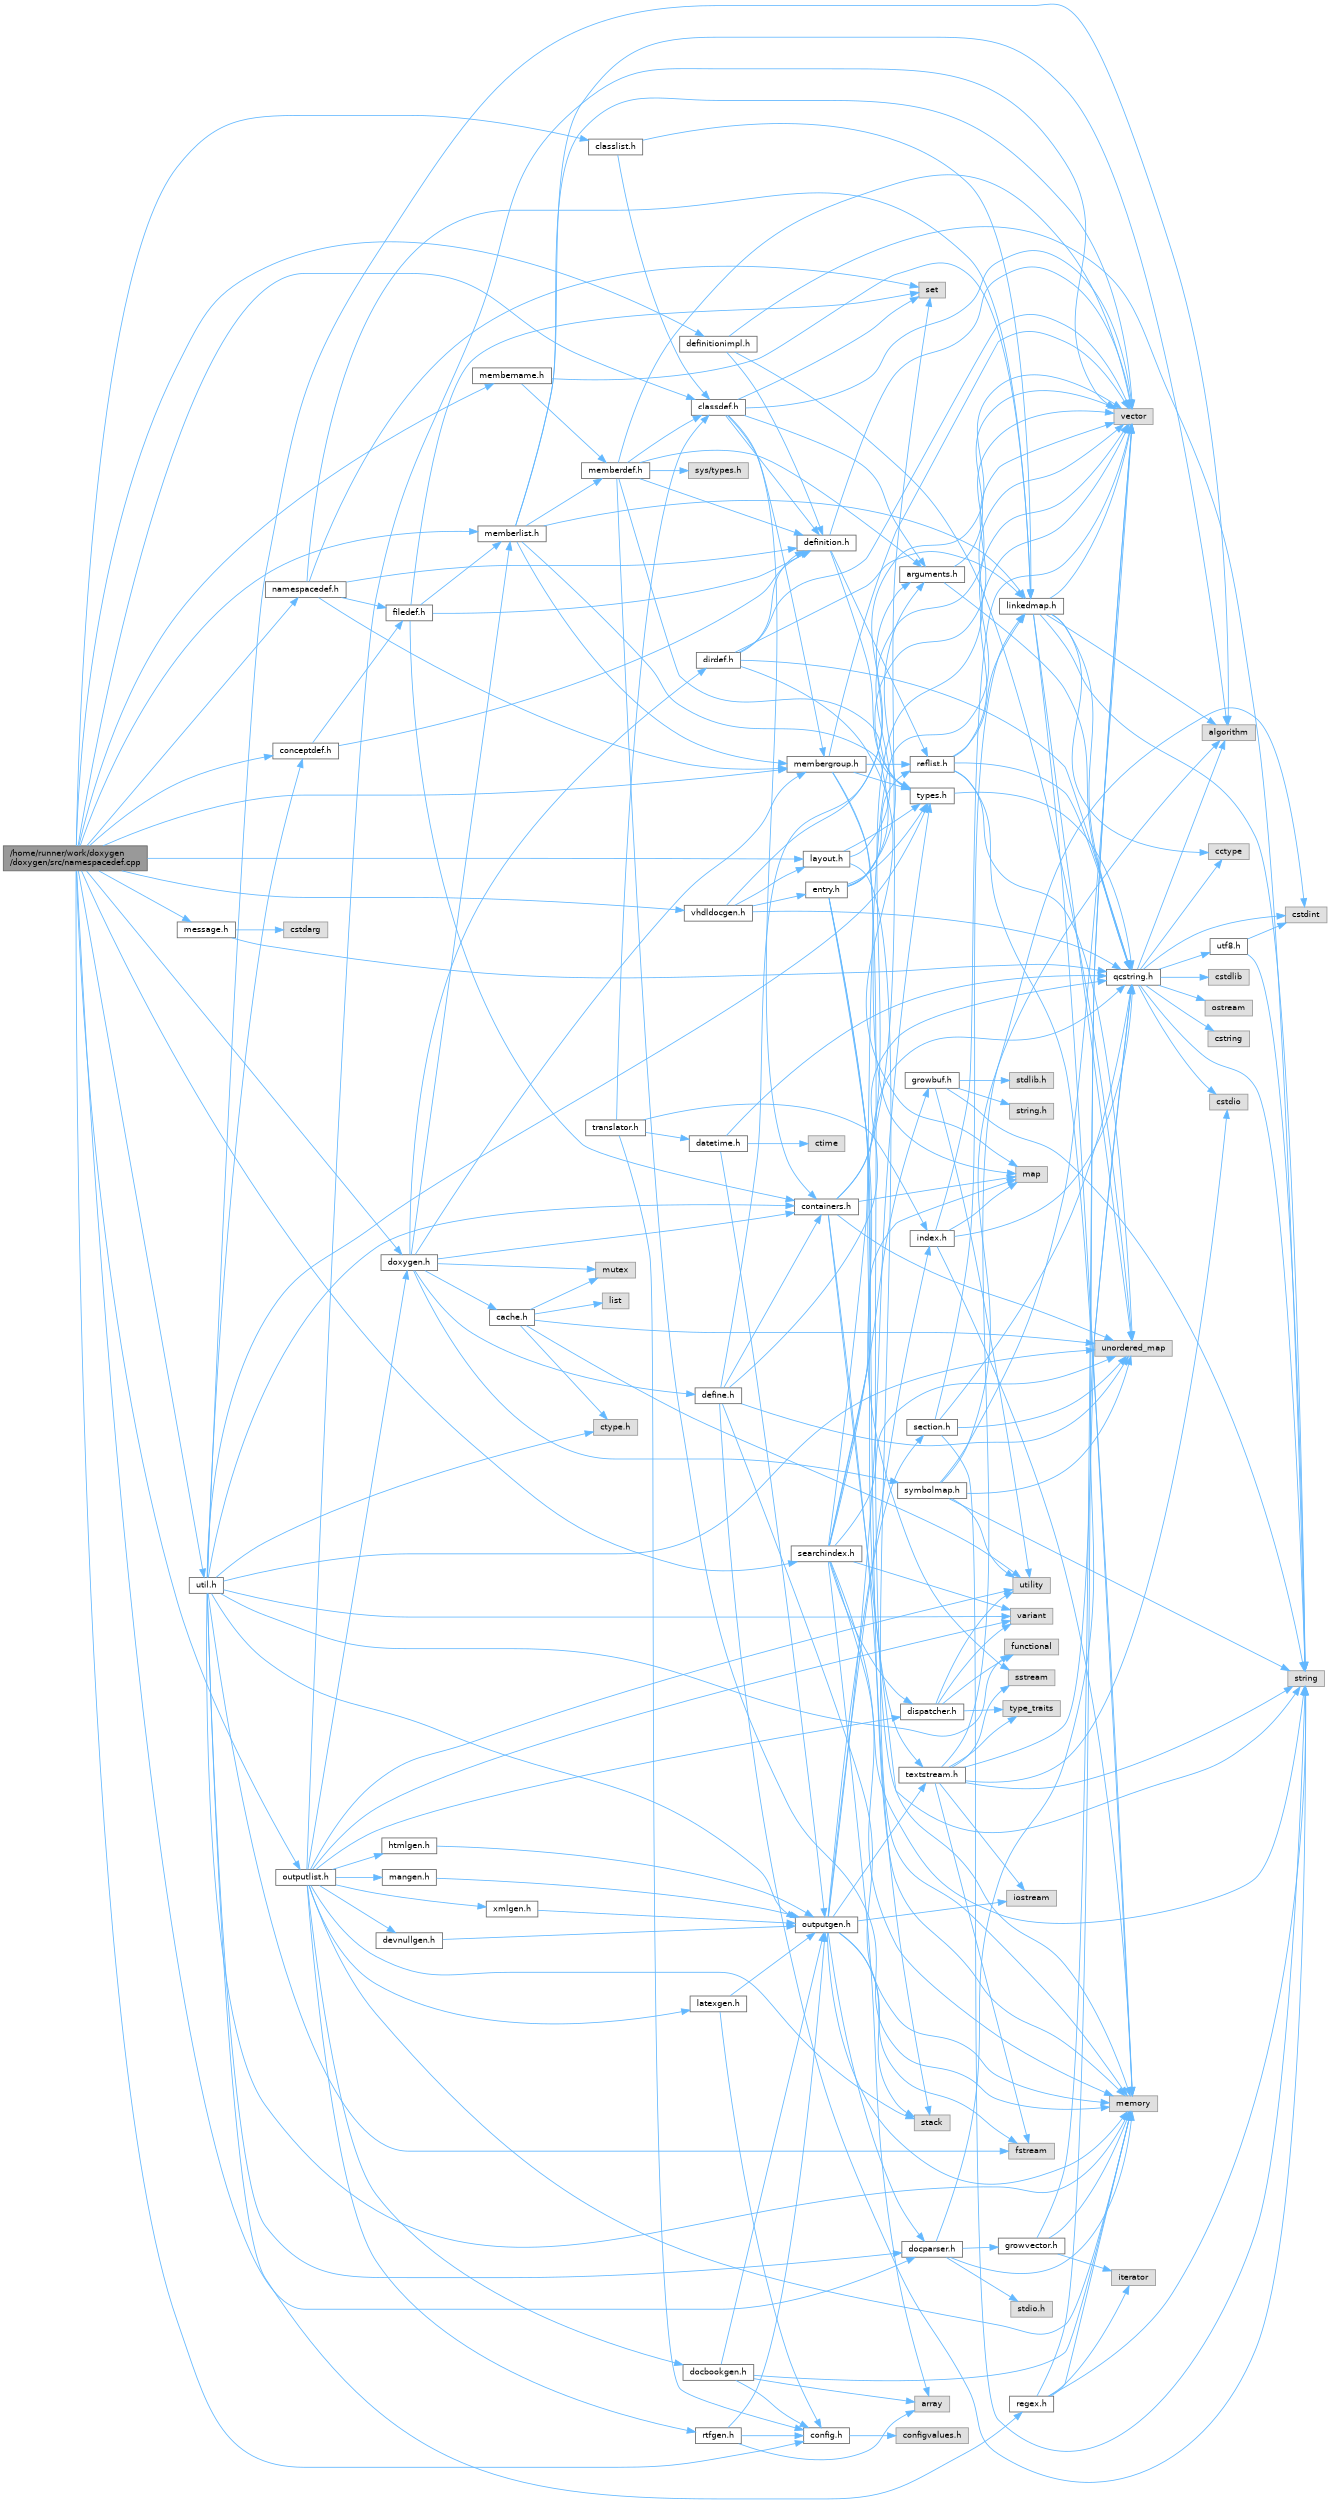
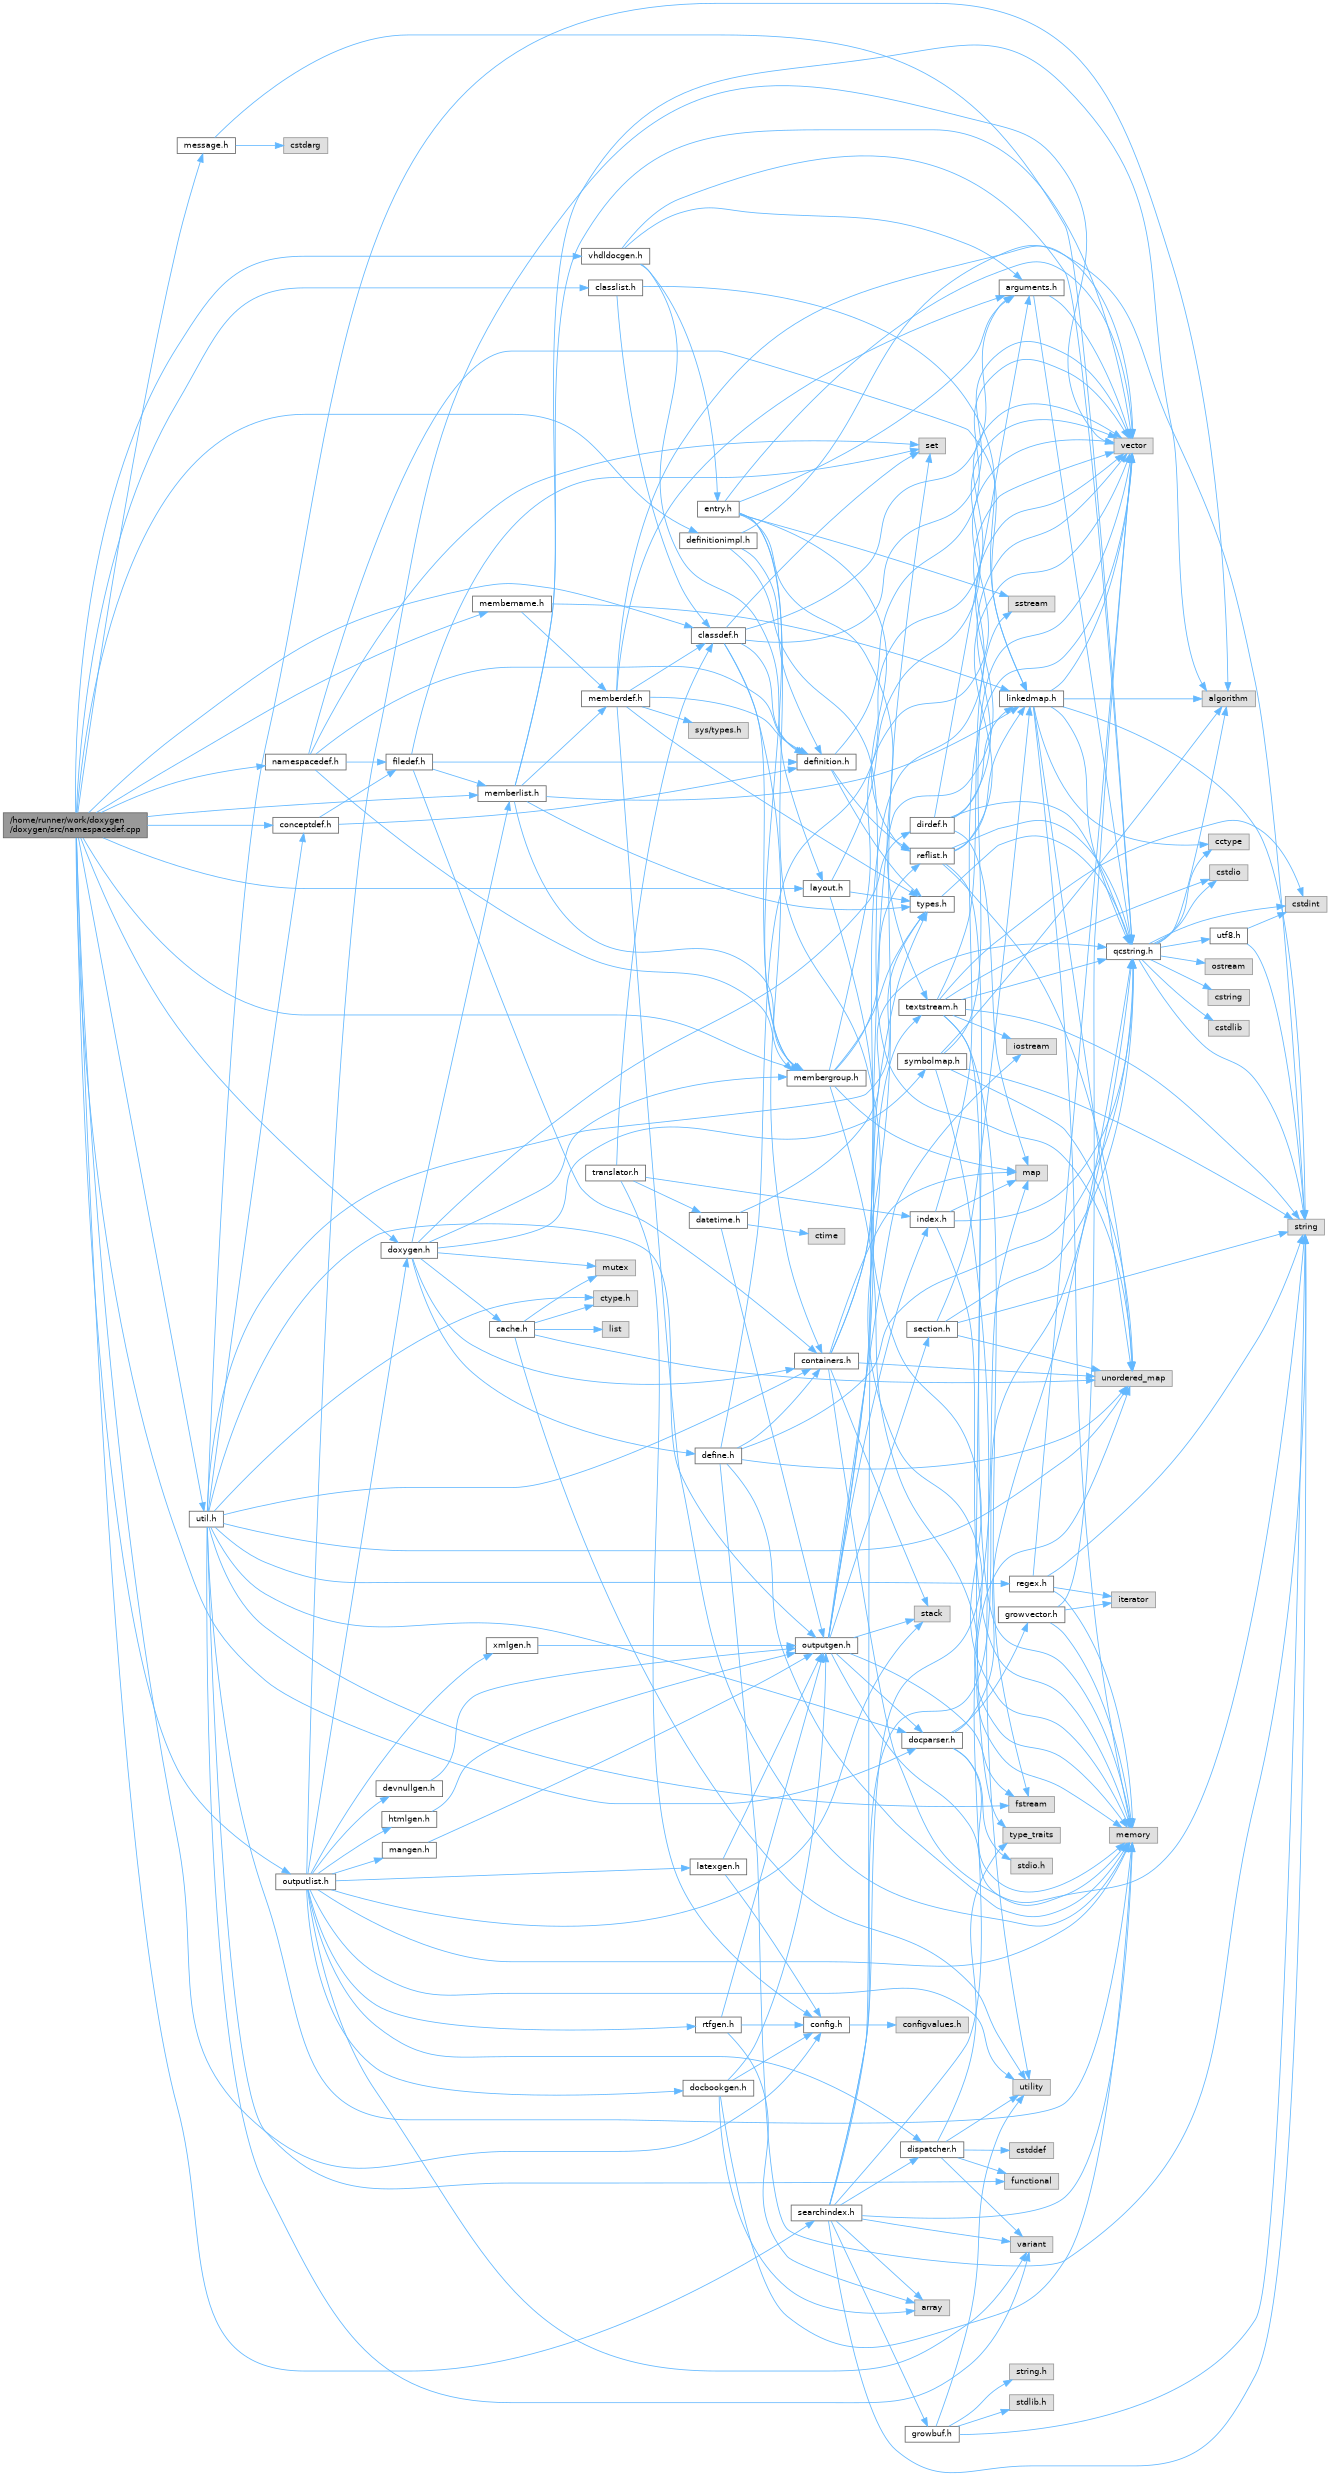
(771, 606) -> (969, 625)
(884, 859) -> (771, 828)
none -> (1032, 2151)
